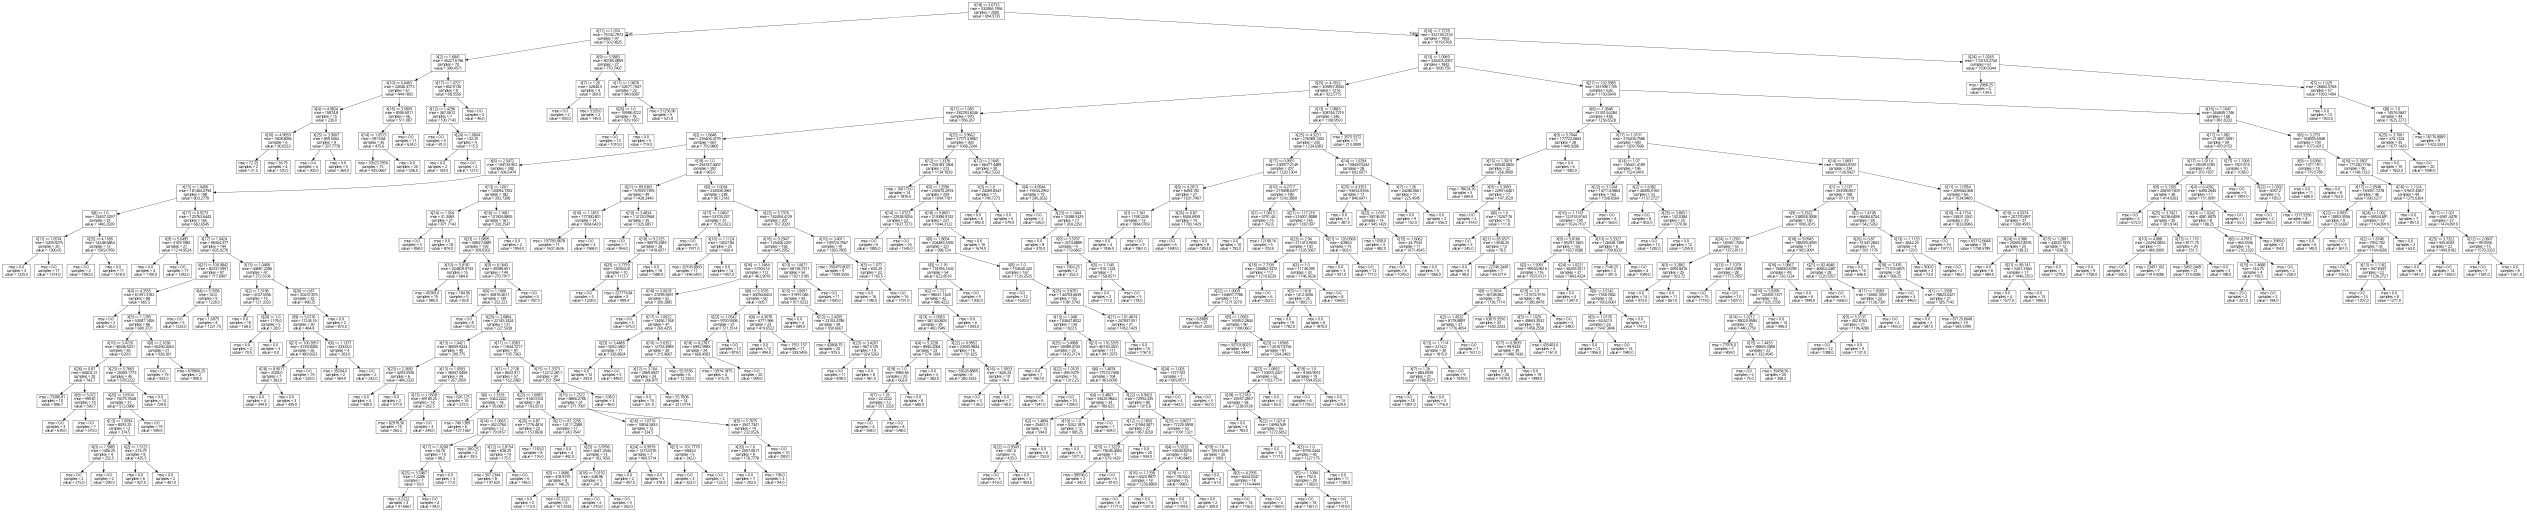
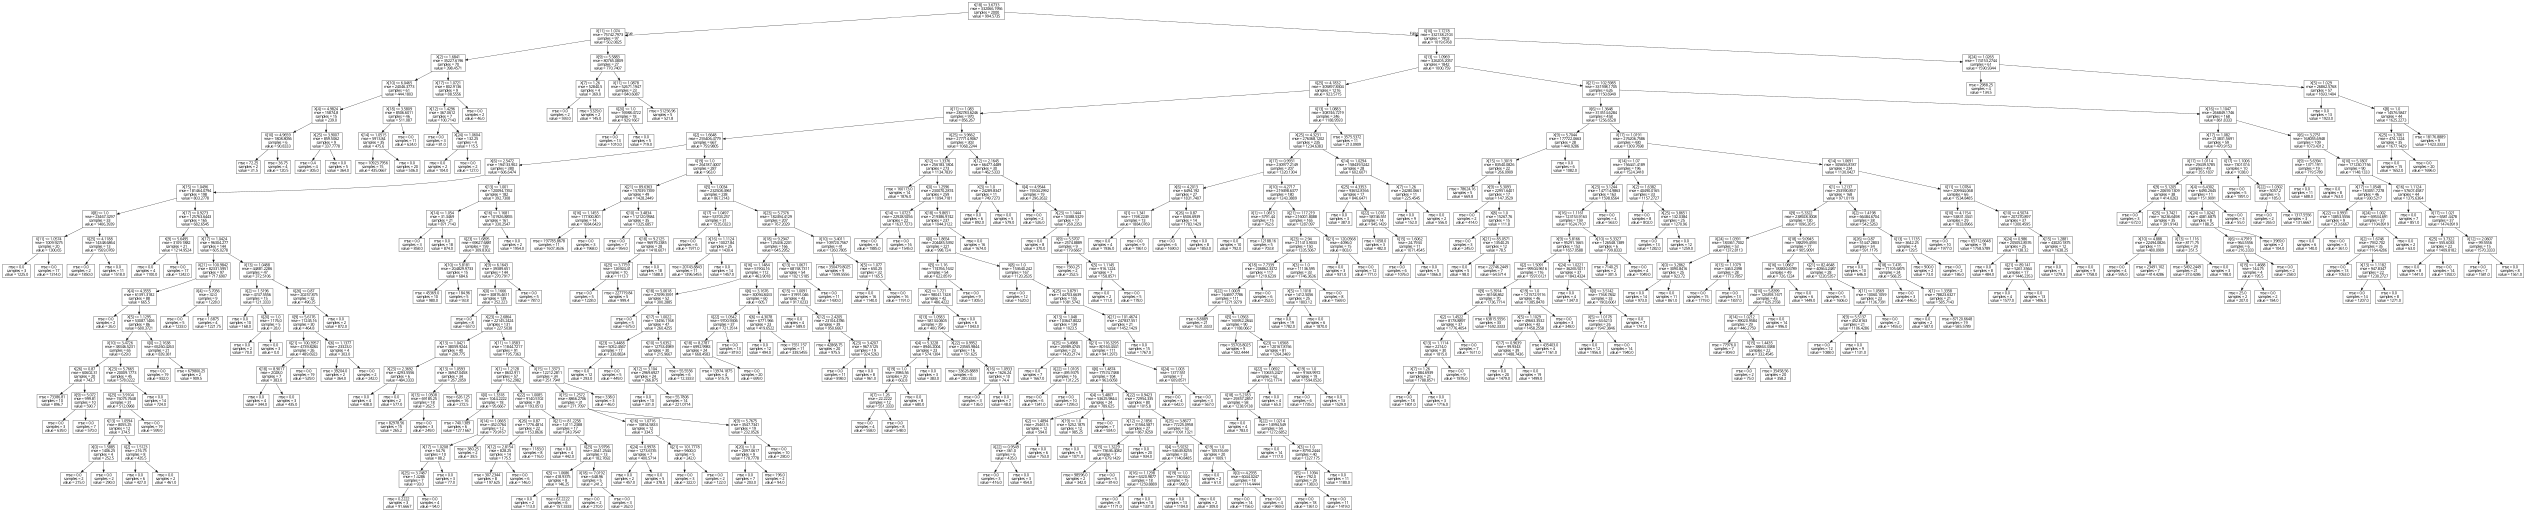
(2235, 180) -> (2238, 182)
(1852, 336) -> (1856, 338)
none -> (516, 439)
